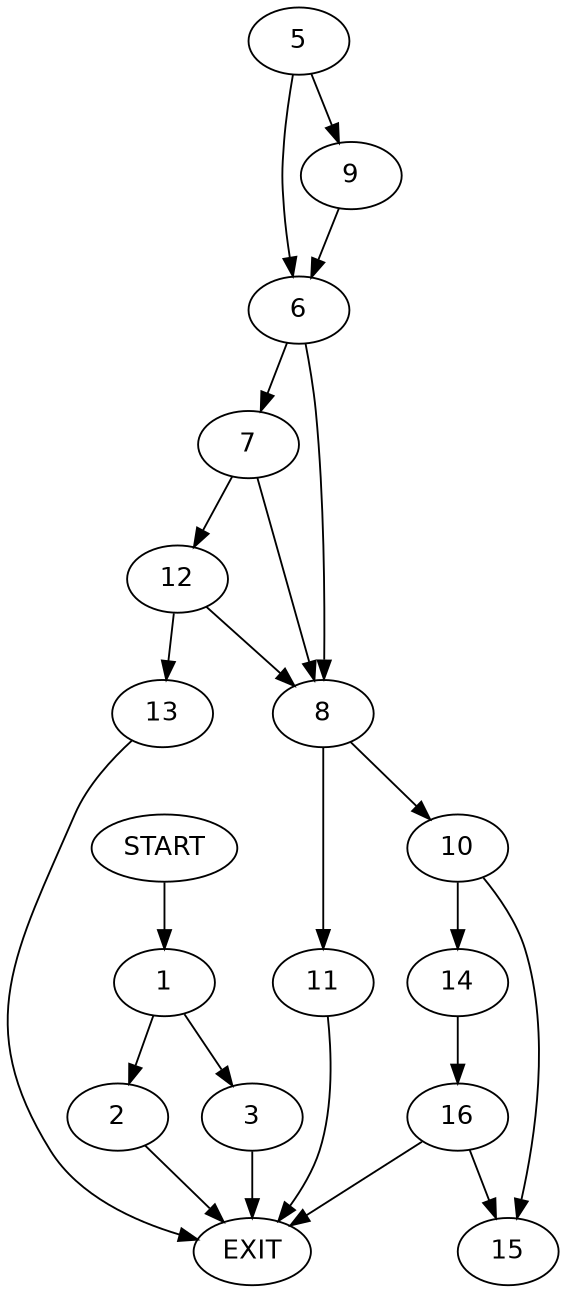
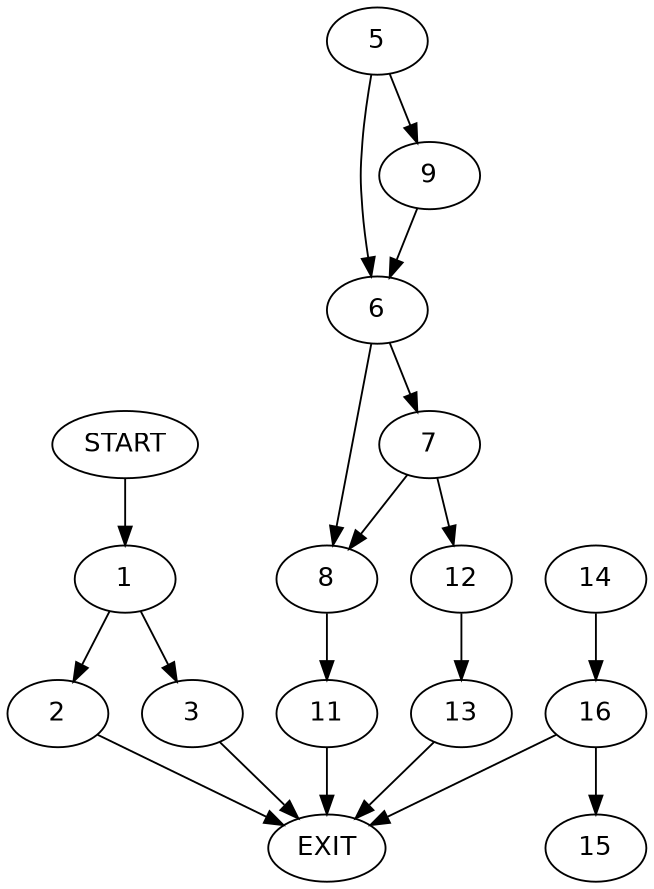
(243, 640) -> none
(458, 848) -> none
